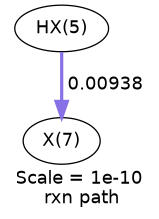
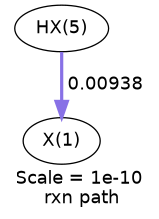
(62, 141) -> (62, 141)
